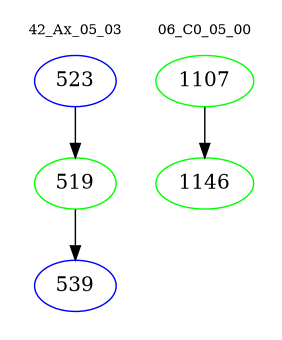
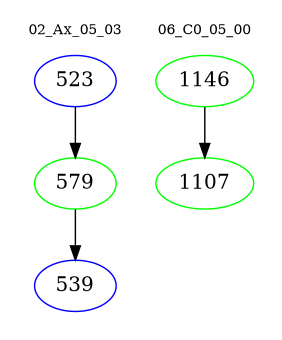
(75, 31) -> (75, 31)
(205, 125) -> (205, 125)
(75, 183) -> (75, 183)
